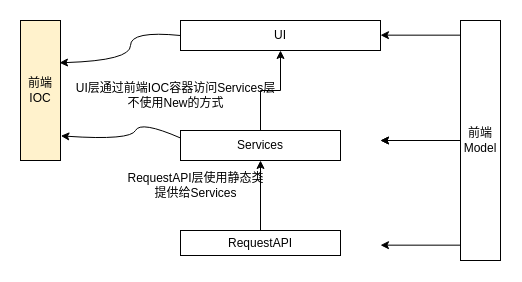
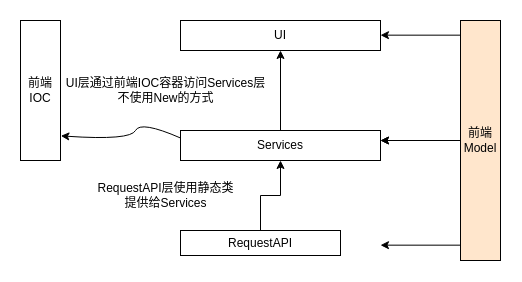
(125, 53) -> none
(41, 91) -> (41, 91)
(176, 96) -> (166, 91)
(481, 141) -> (481, 141)
(261, 146) -> (281, 146)
(196, 186) -> (166, 196)
